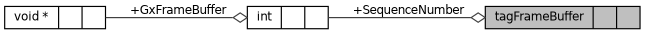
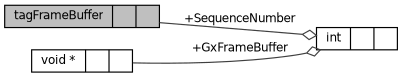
(400, 18) -> (231, 28)
